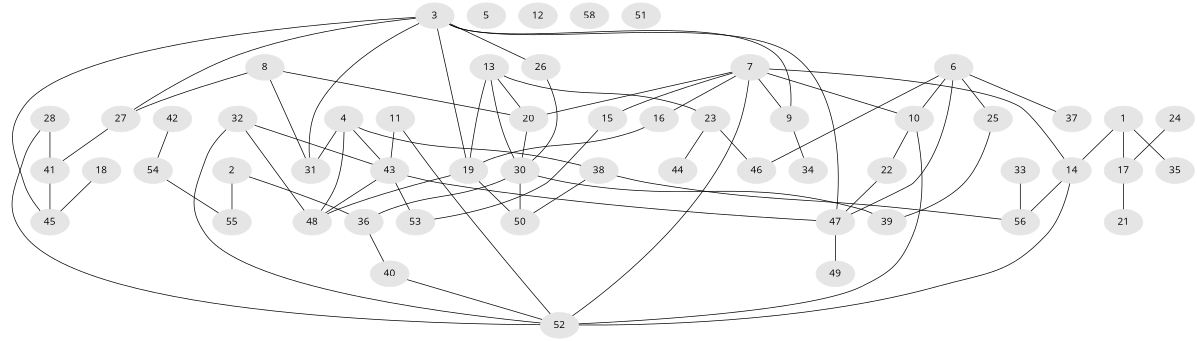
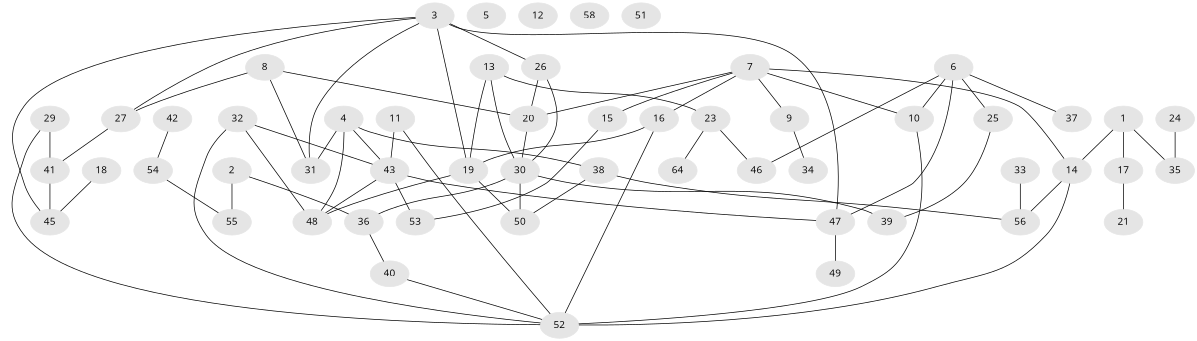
(642, 31) -> none
(509, 93) -> (535, 93)
(50, 119) -> (50, 119)
(1152, 142) -> (1175, 145)
(678, 171) -> (678, 171)
(887, 171) -> none
(679, 220) -> (609, 222)
